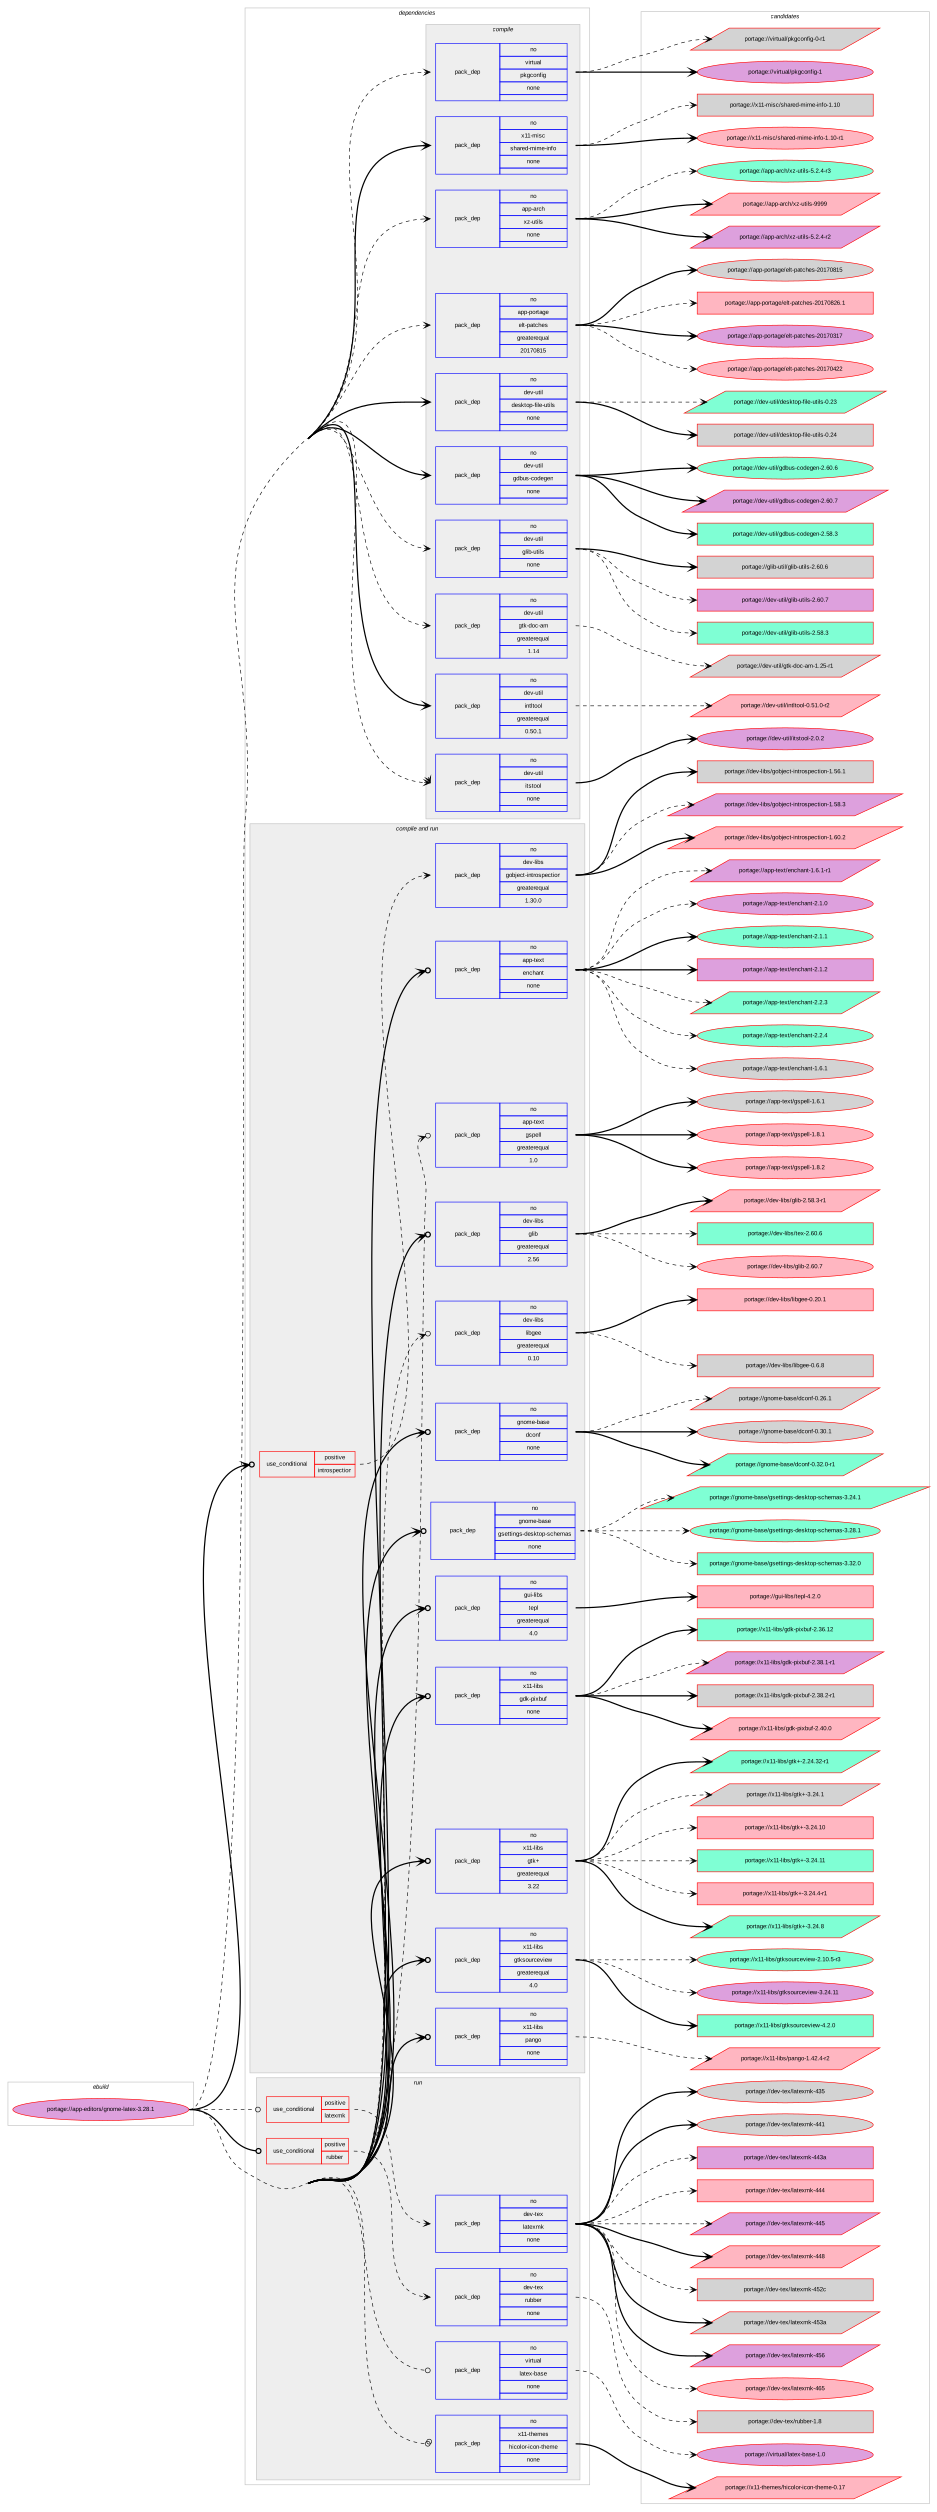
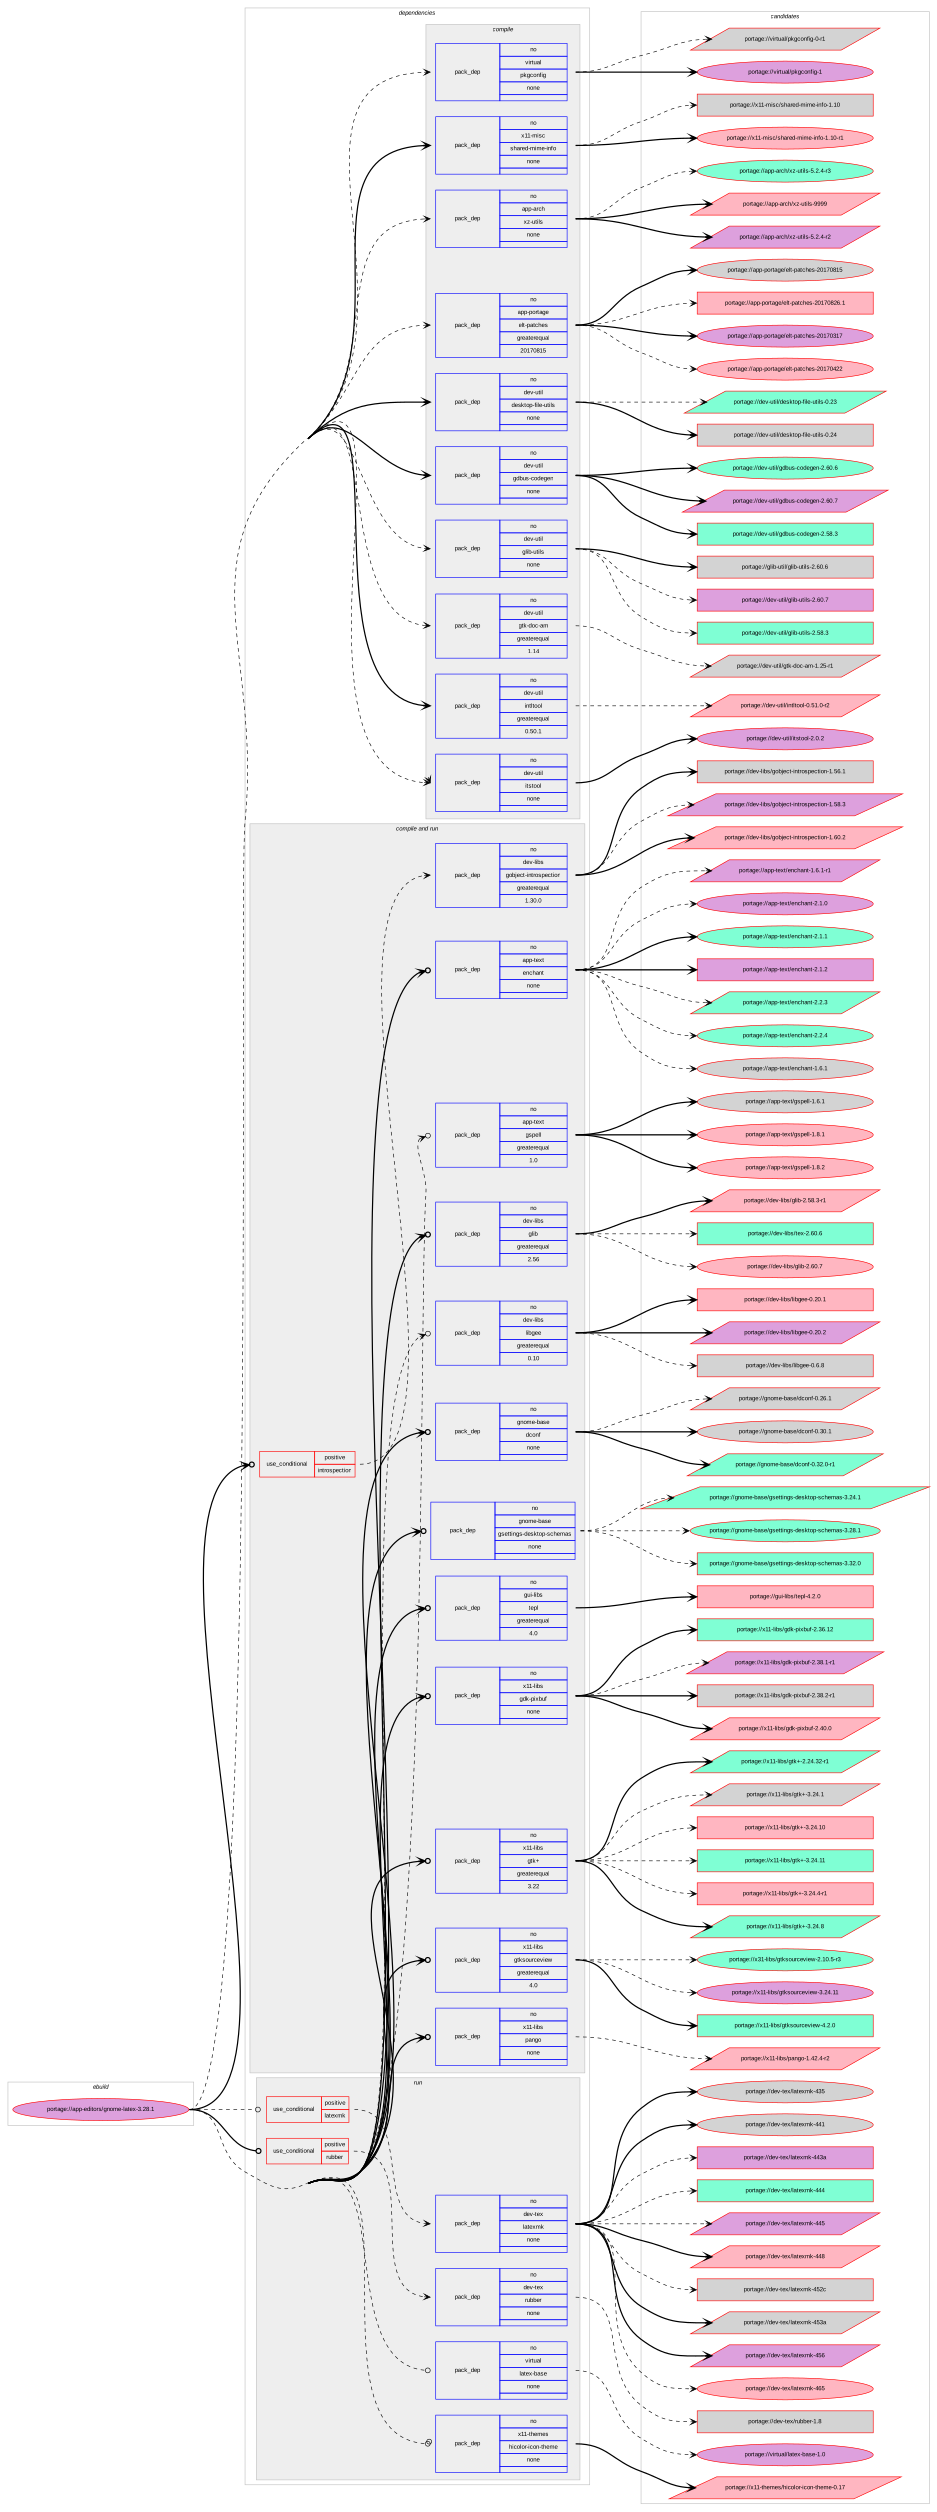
none -> (785, 1333)
(785, 1960) -> (785, 1960)
(785, 2191) -> (785, 2191)
